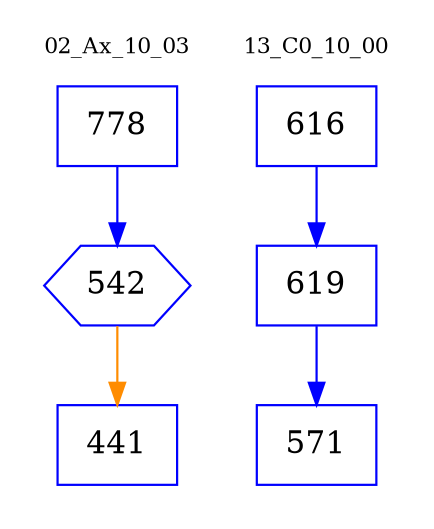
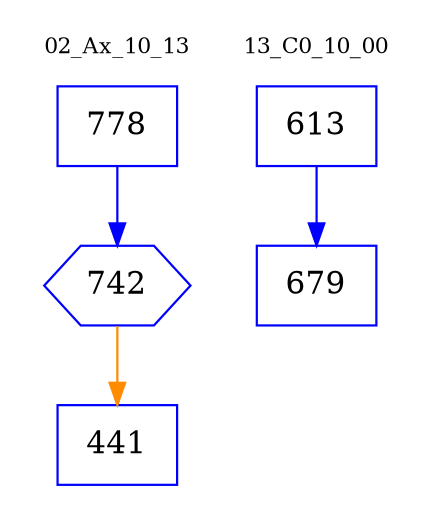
(117, 48) -> (117, 48)
(317, 126) -> (317, 126)
(117, 286) -> (117, 286)
(317, 286) -> (317, 286)
(317, 445) -> none
